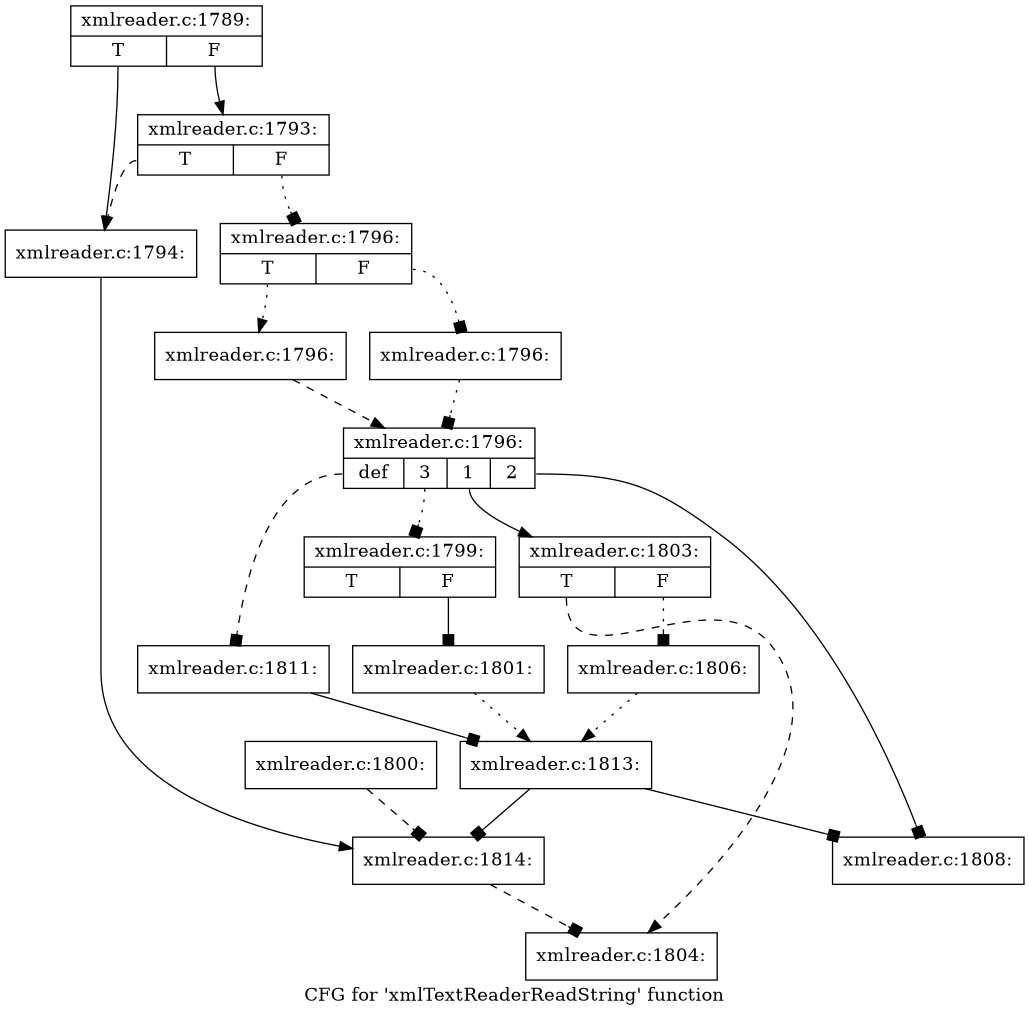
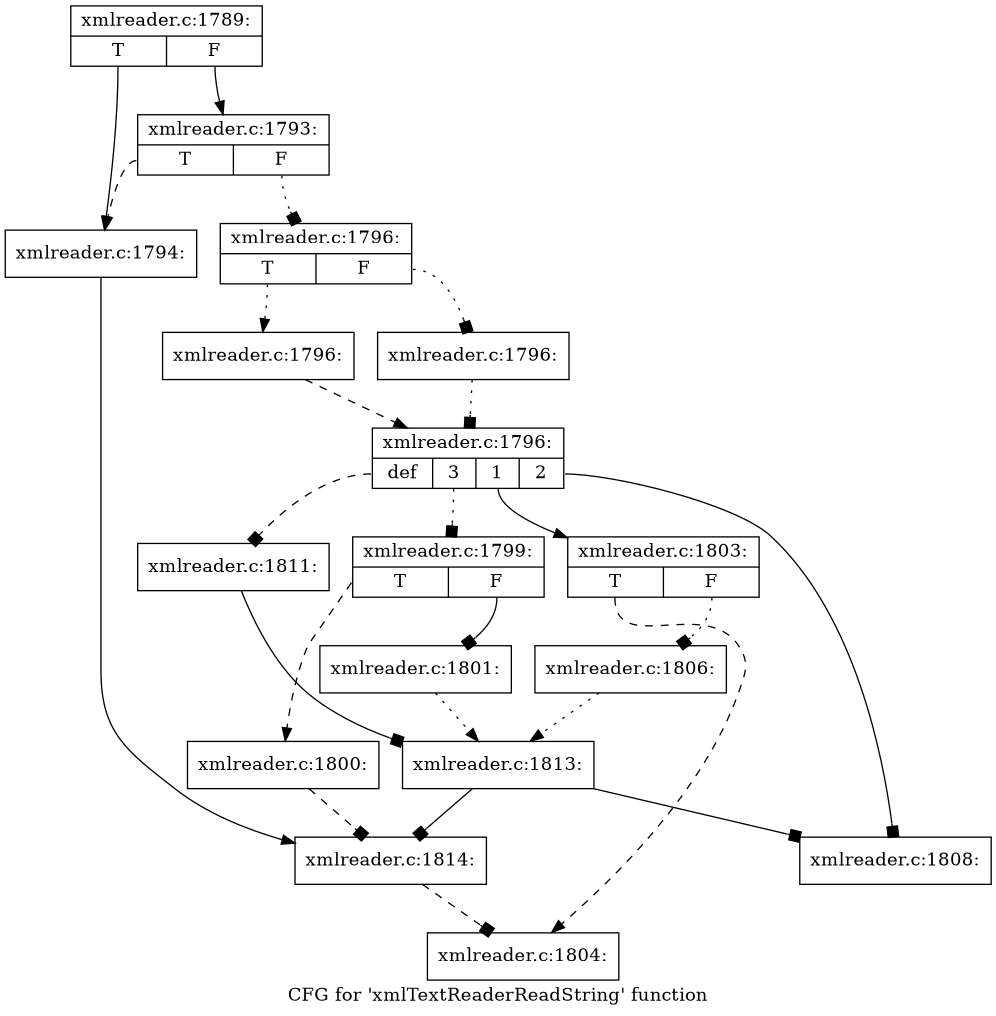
none -> (306, 650)
